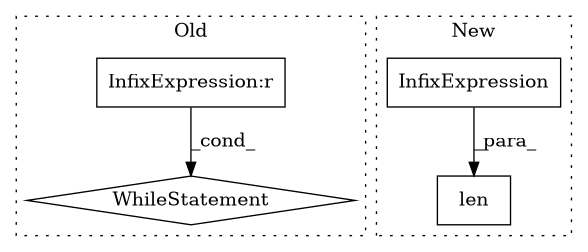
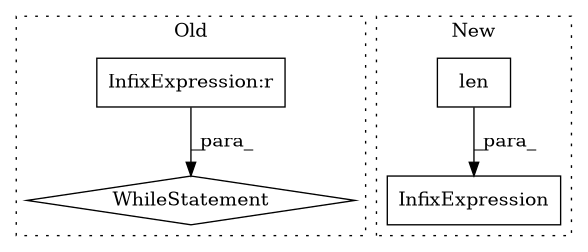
(474, 135) -> (474, 135)
(223, 142) -> (222, 142)
